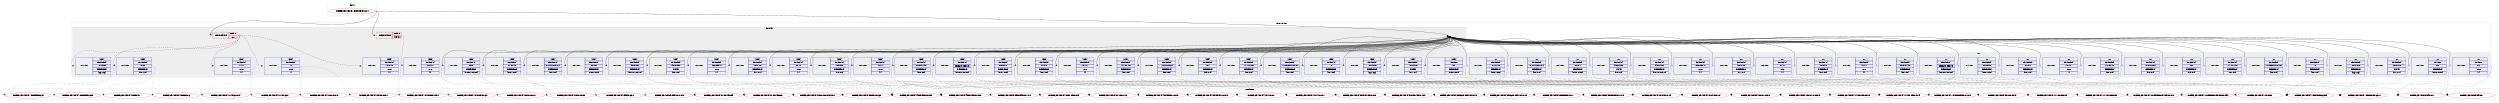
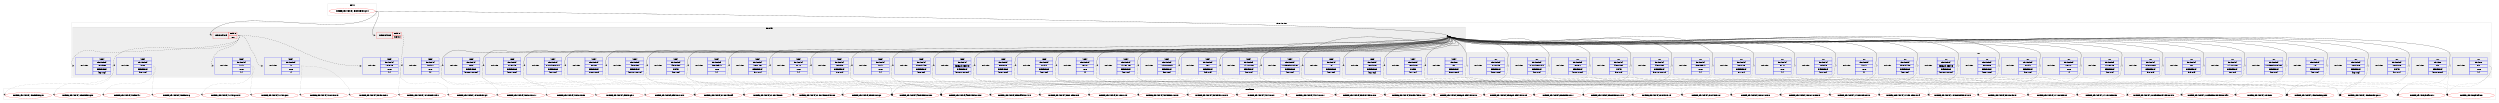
(817, 95) -> (817, 95)
